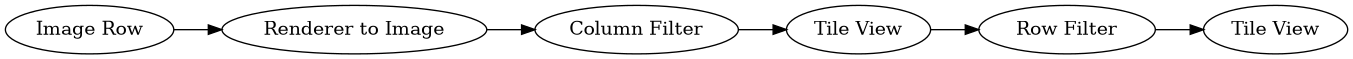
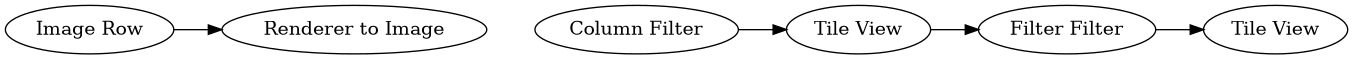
(504, 30) -> none
(1067, 30) -> (1067, 30)
